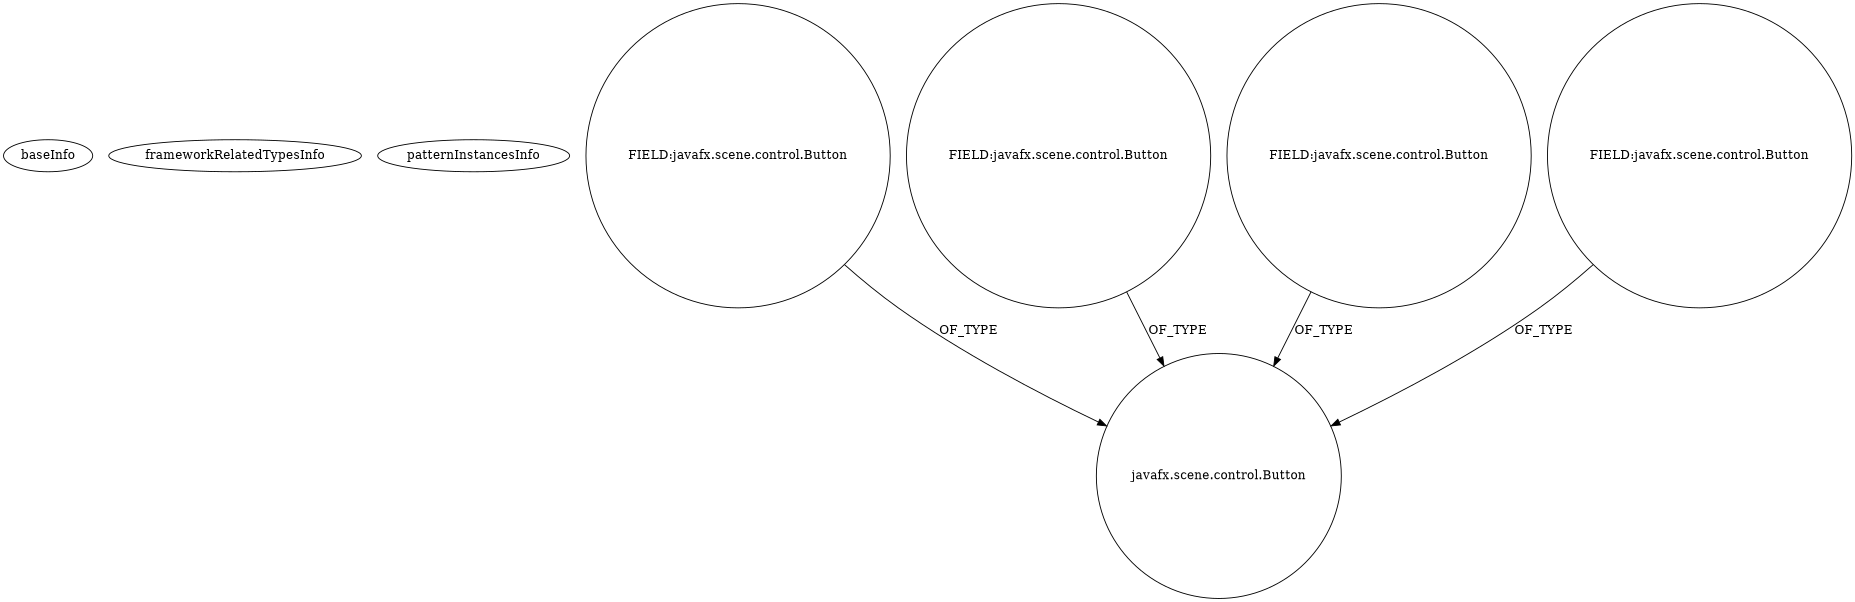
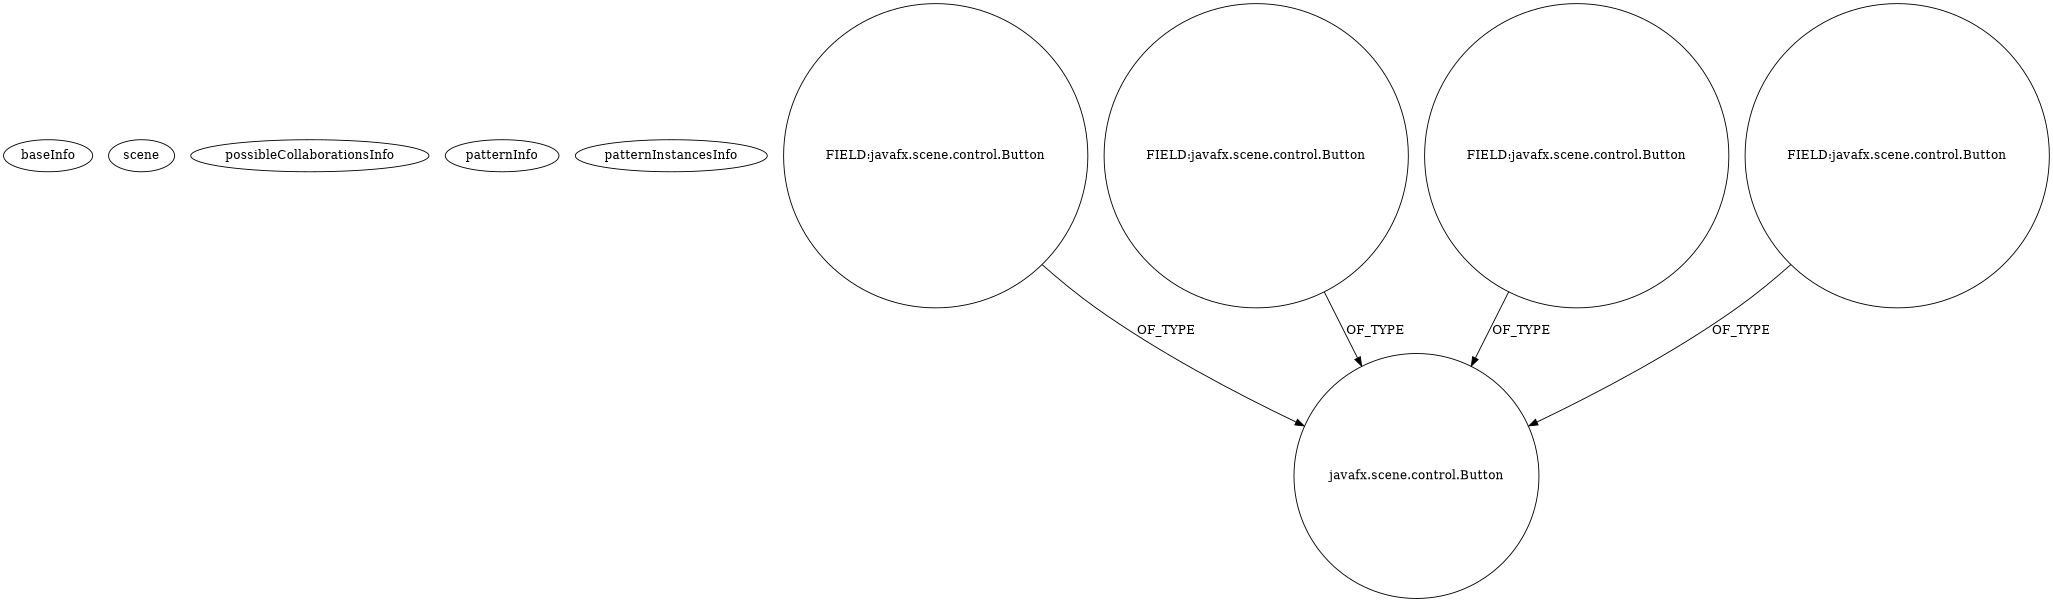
(235, 156) -> (142, 156)
none -> (310, 156)
none -> (502, 156)
